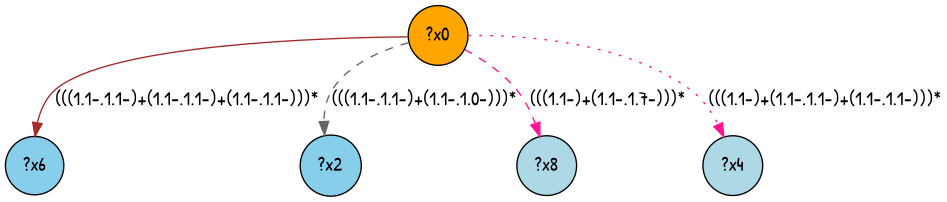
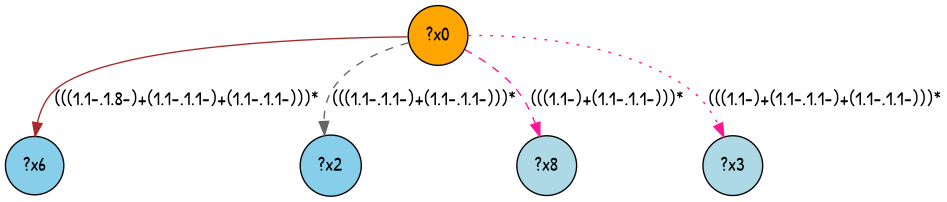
(187, 100) -> (187, 100)
(424, 100) -> (424, 100)
(608, 100) -> (608, 100)
(733, 166) -> (733, 166)
